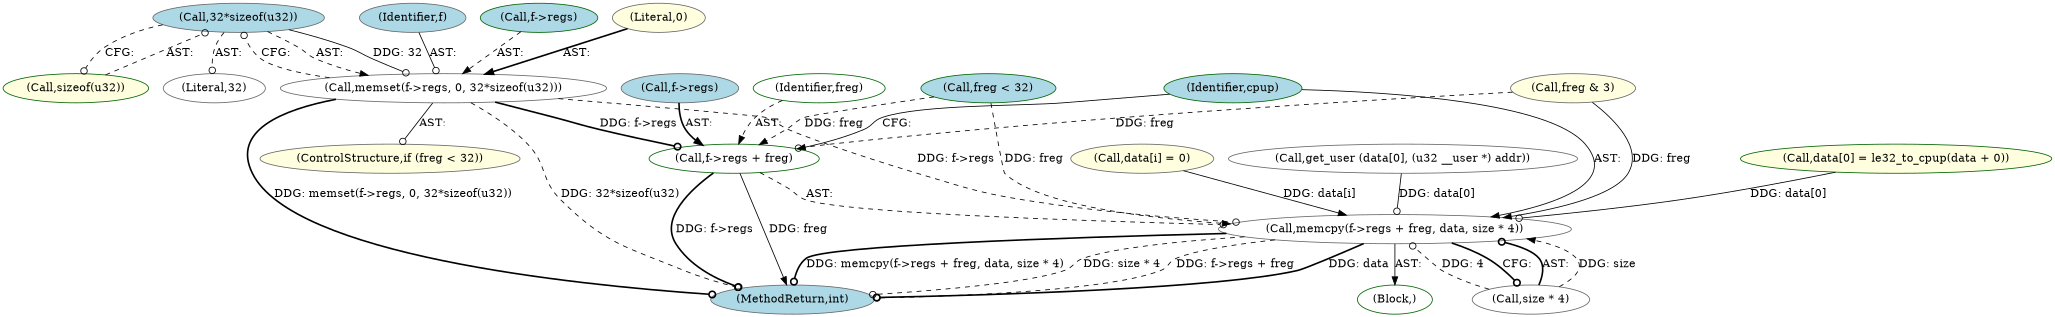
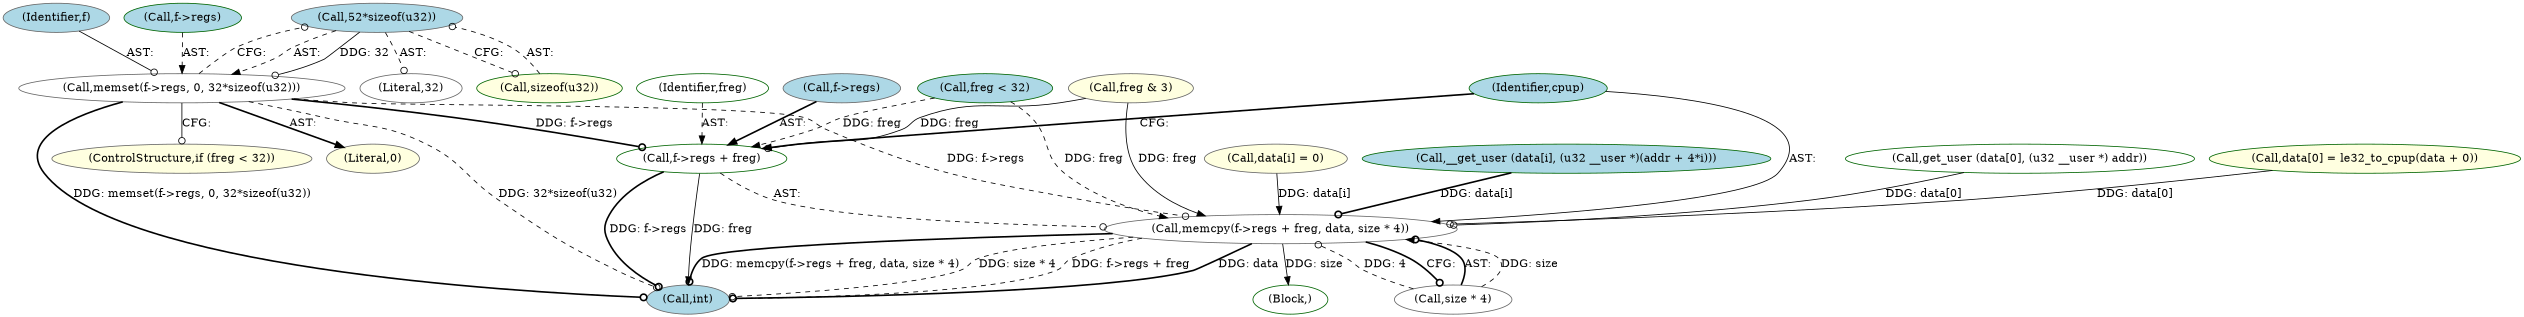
(239, 18) -> (377, 18)
(560, 50) -> (278, 124)
(984, 106) -> (1140, 118)
(1157, 115) -> (926, 116)
(435, 123) -> (198, 123)
(1403, 159) -> (2020, 159)
none -> (1566, 159)
(1410, 264) -> (1314, 264)
(792, 300) -> (688, 300)
